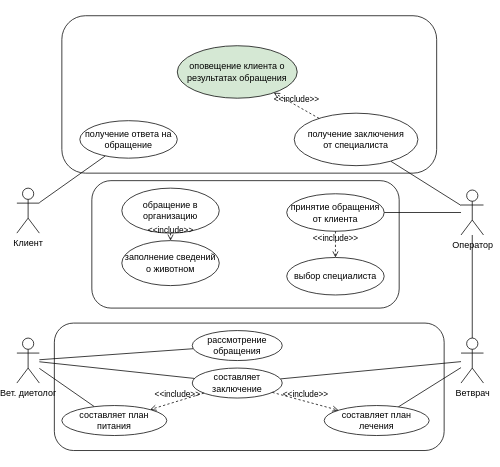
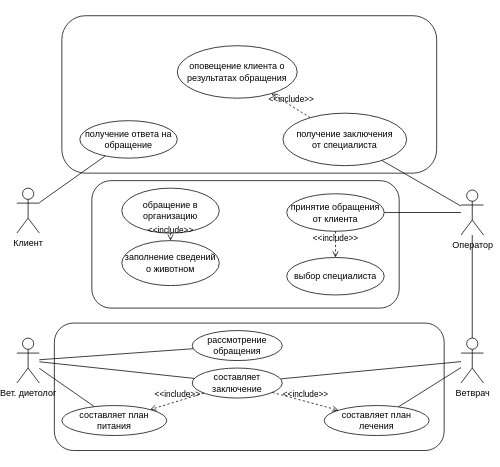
(237, 72) -> (237, 72)
(356, 139) -> (345, 139)
